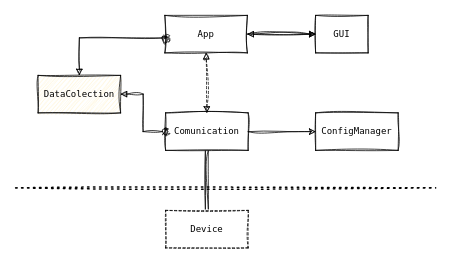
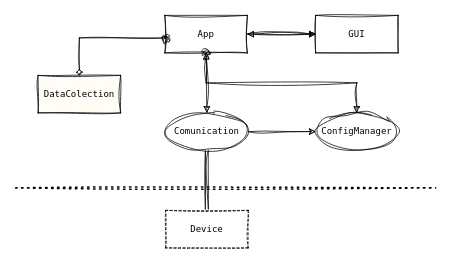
(342, 34) -> (357, 34)
(79, 68) -> (79, 68)
none -> (293, 83)
(206, 95) -> (206, 95)
(143, 114) -> none
(207, 132) -> (207, 132)
(357, 132) -> (357, 132)
